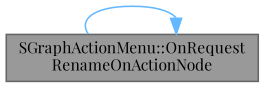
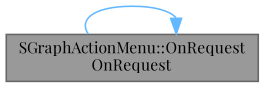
(132, 58) -> (132, 58)
